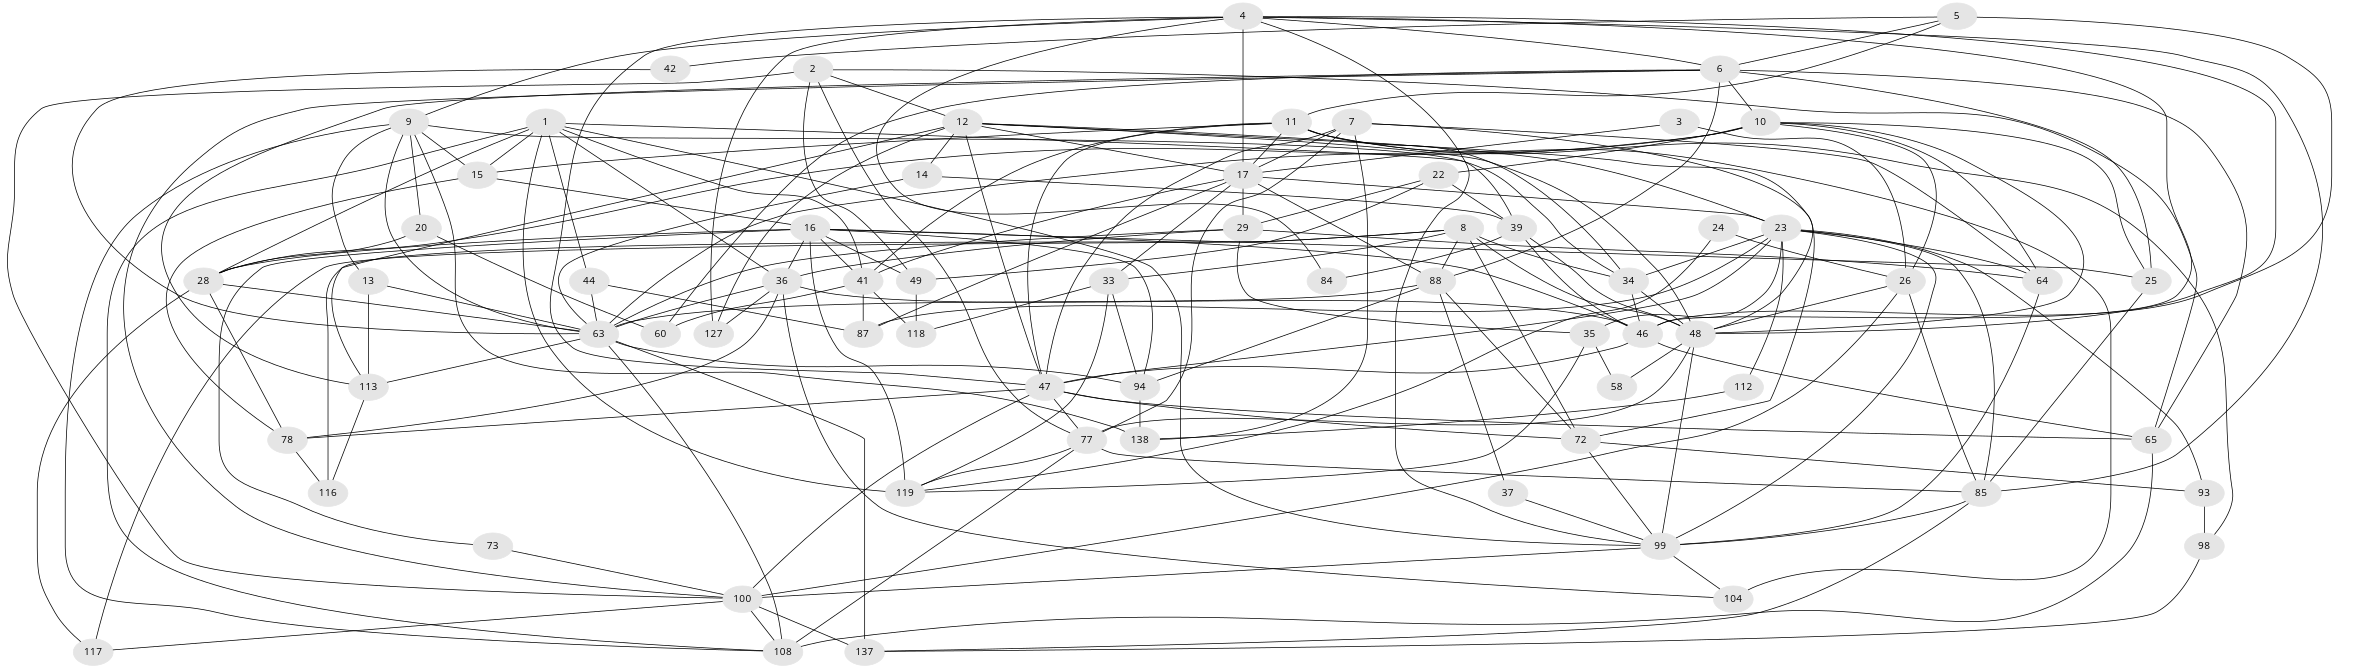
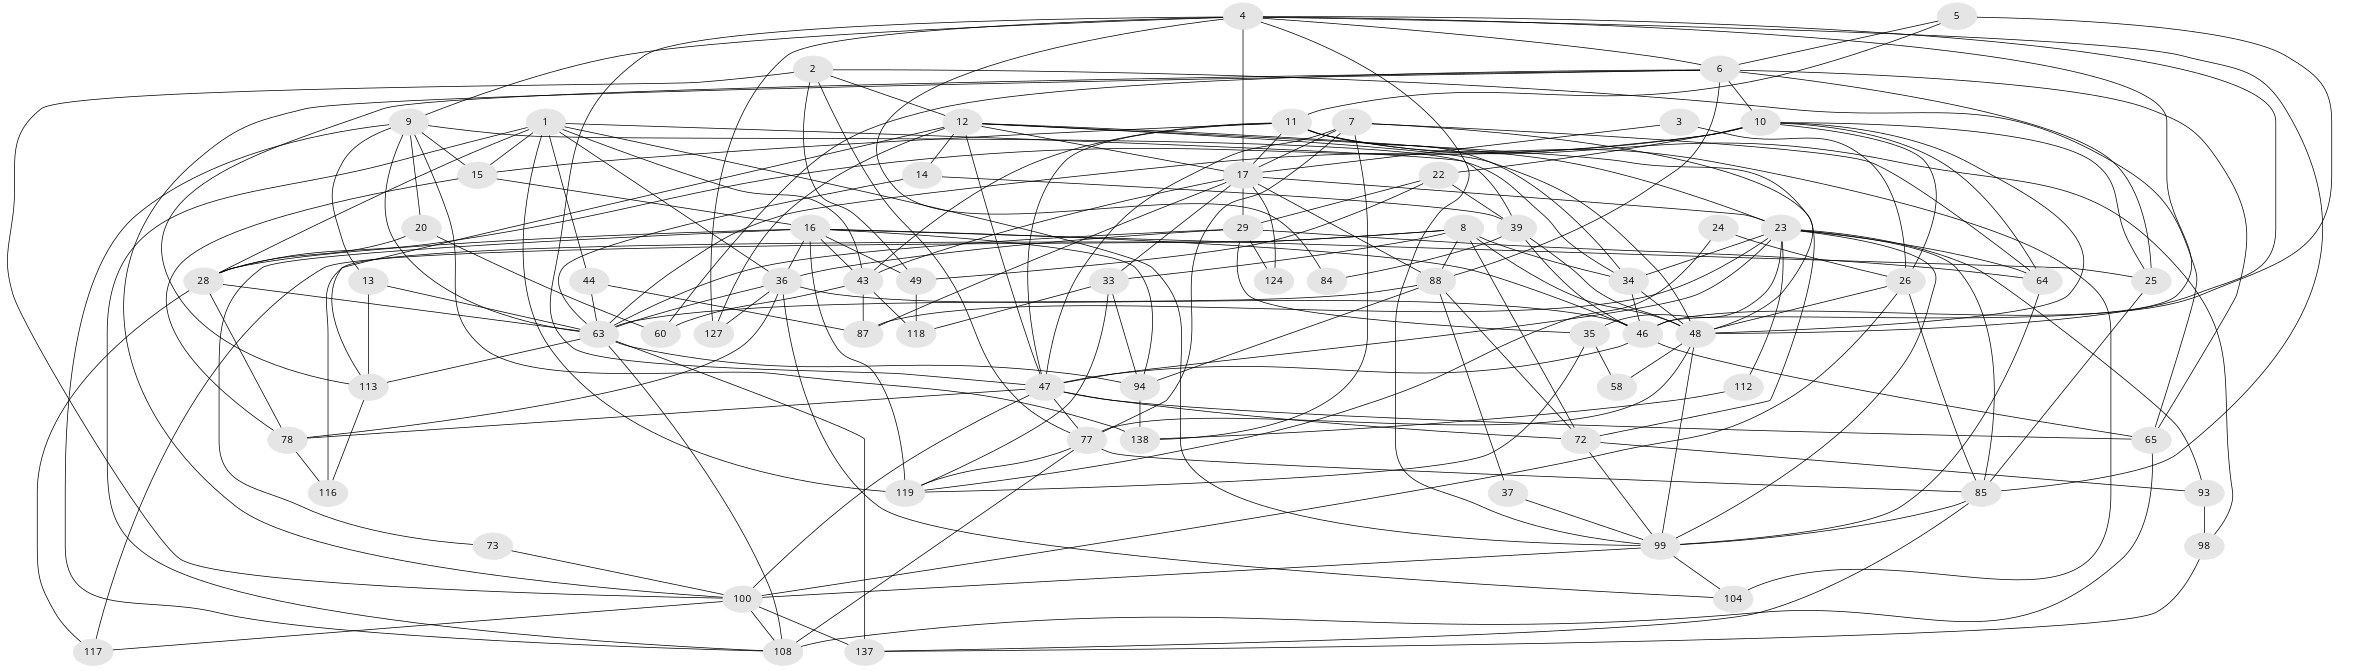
(670, 69) -> none
(863, 281) -> (863, 281)
none -> (1274, 281)
